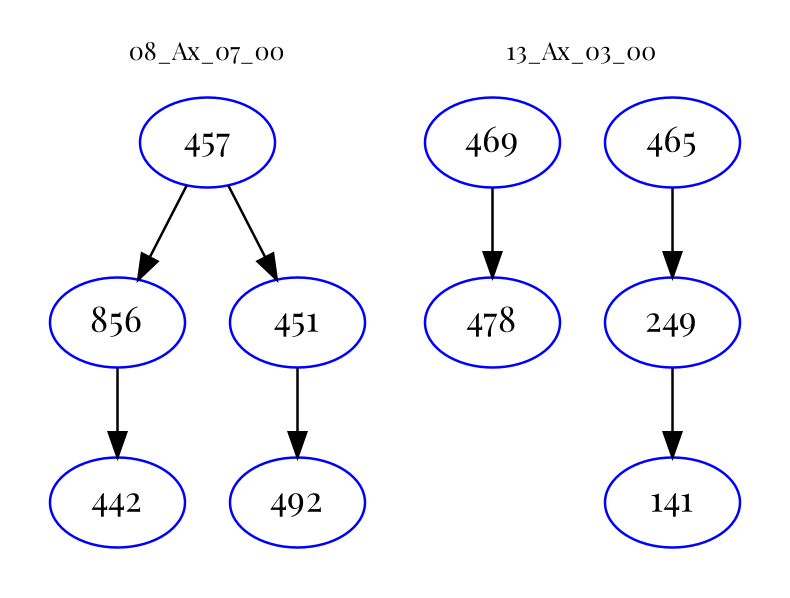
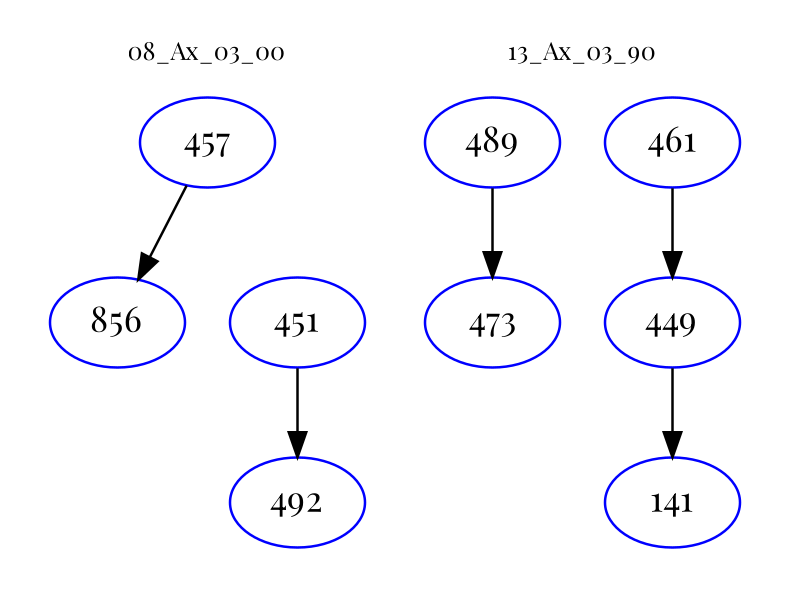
(208, 54) -> (208, 54)
(582, 54) -> (582, 54)
(492, 142) -> (492, 142)
(672, 142) -> (672, 142)
(247, 221) -> none
(492, 322) -> (492, 322)
(672, 322) -> (672, 322)
(118, 502) -> none
